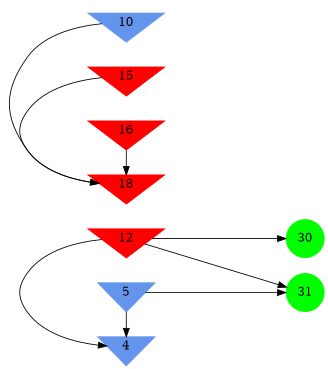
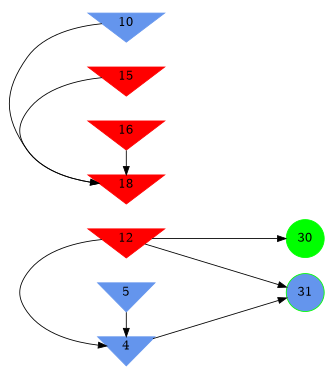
(211, 293) -> (216, 320)
(305, 293) -> (305, 293)
